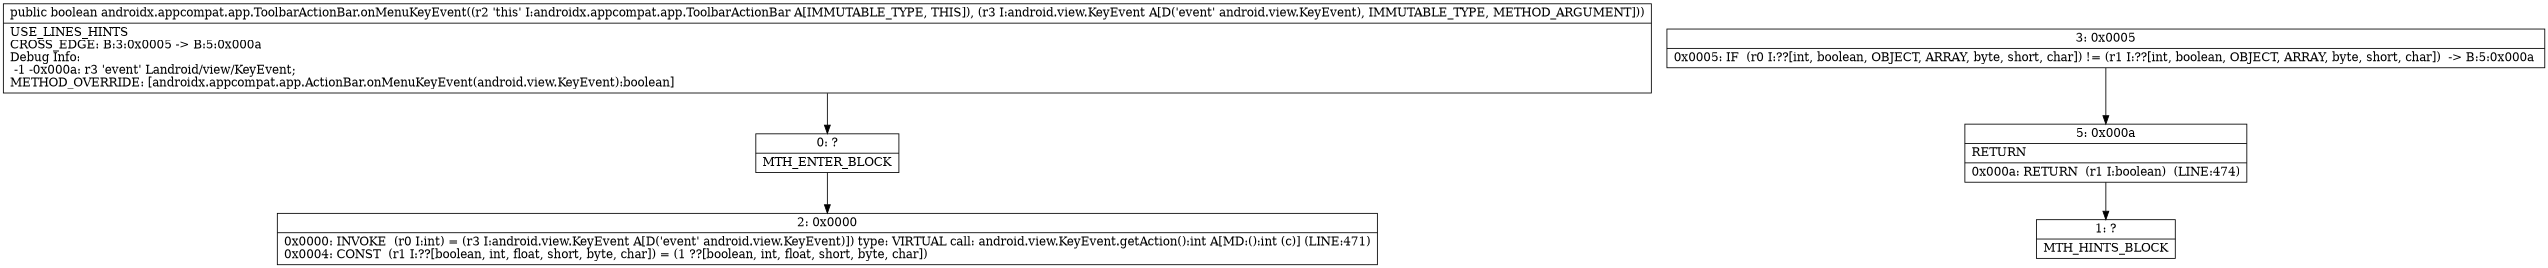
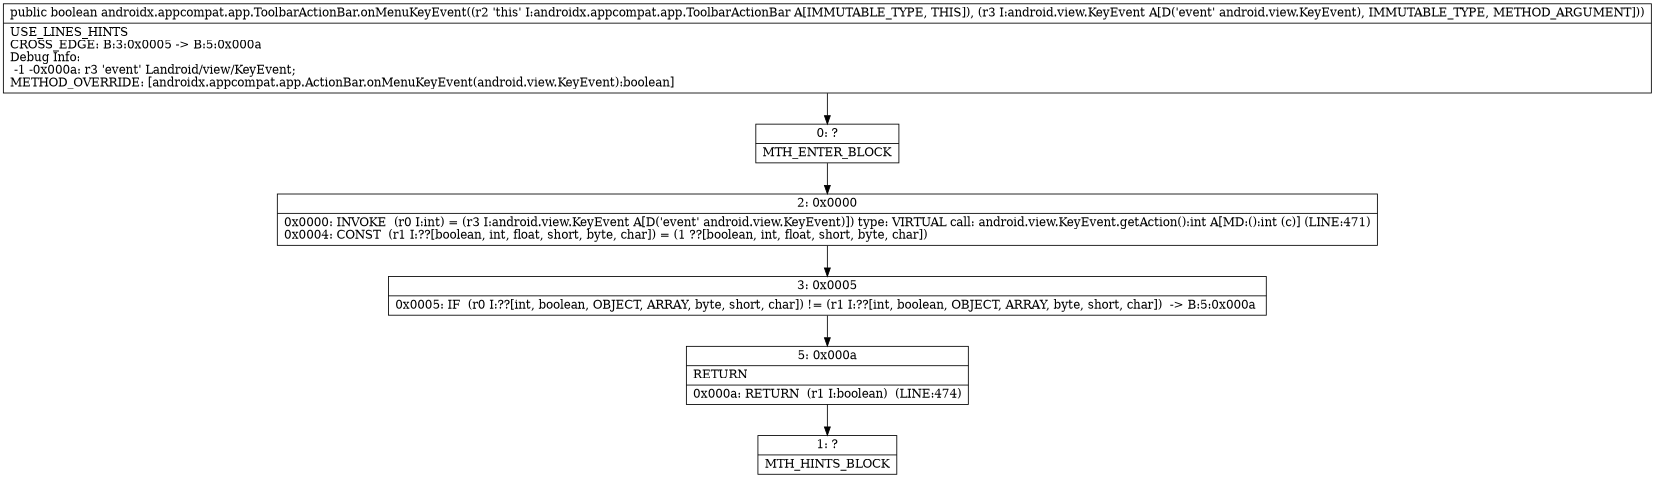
none -> (827, 257)
